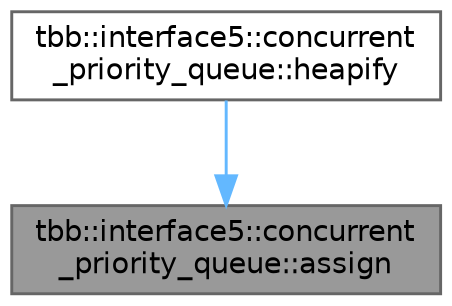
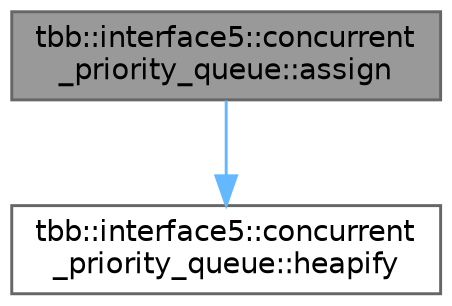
(226, 138) -> (226, 138)
